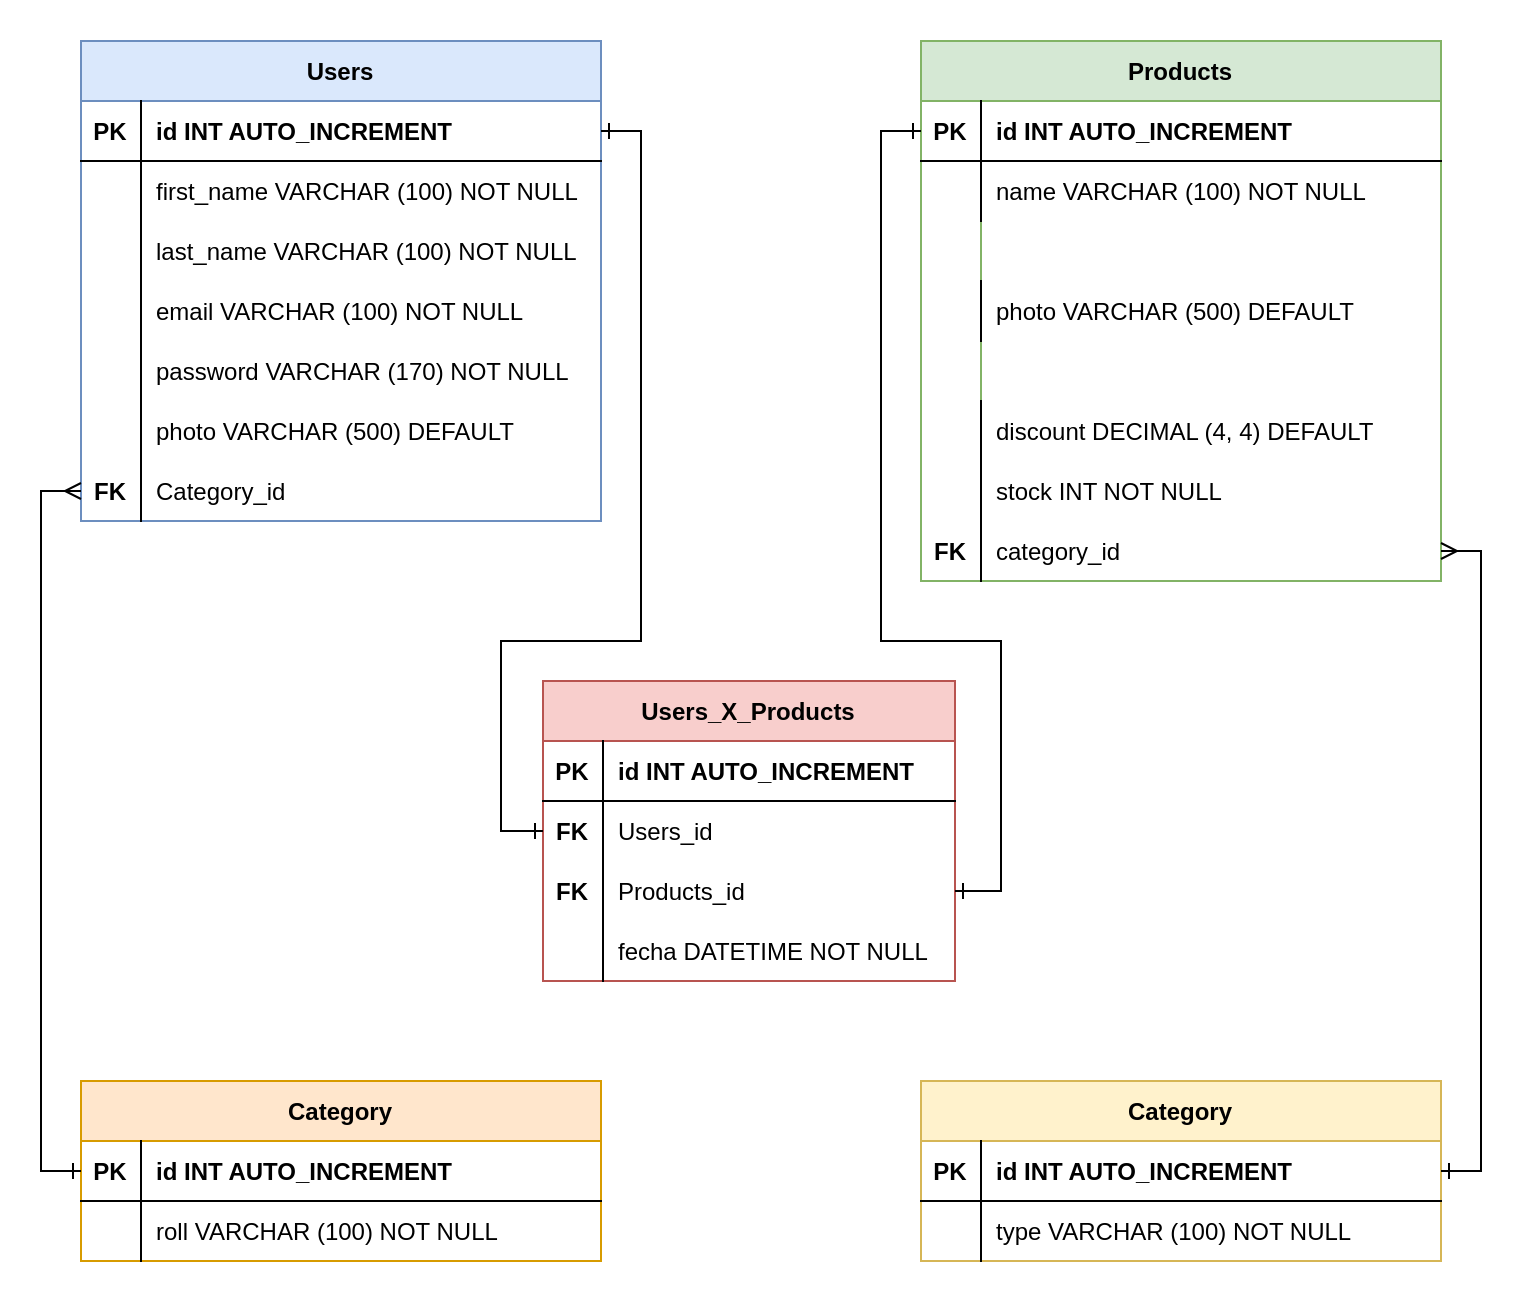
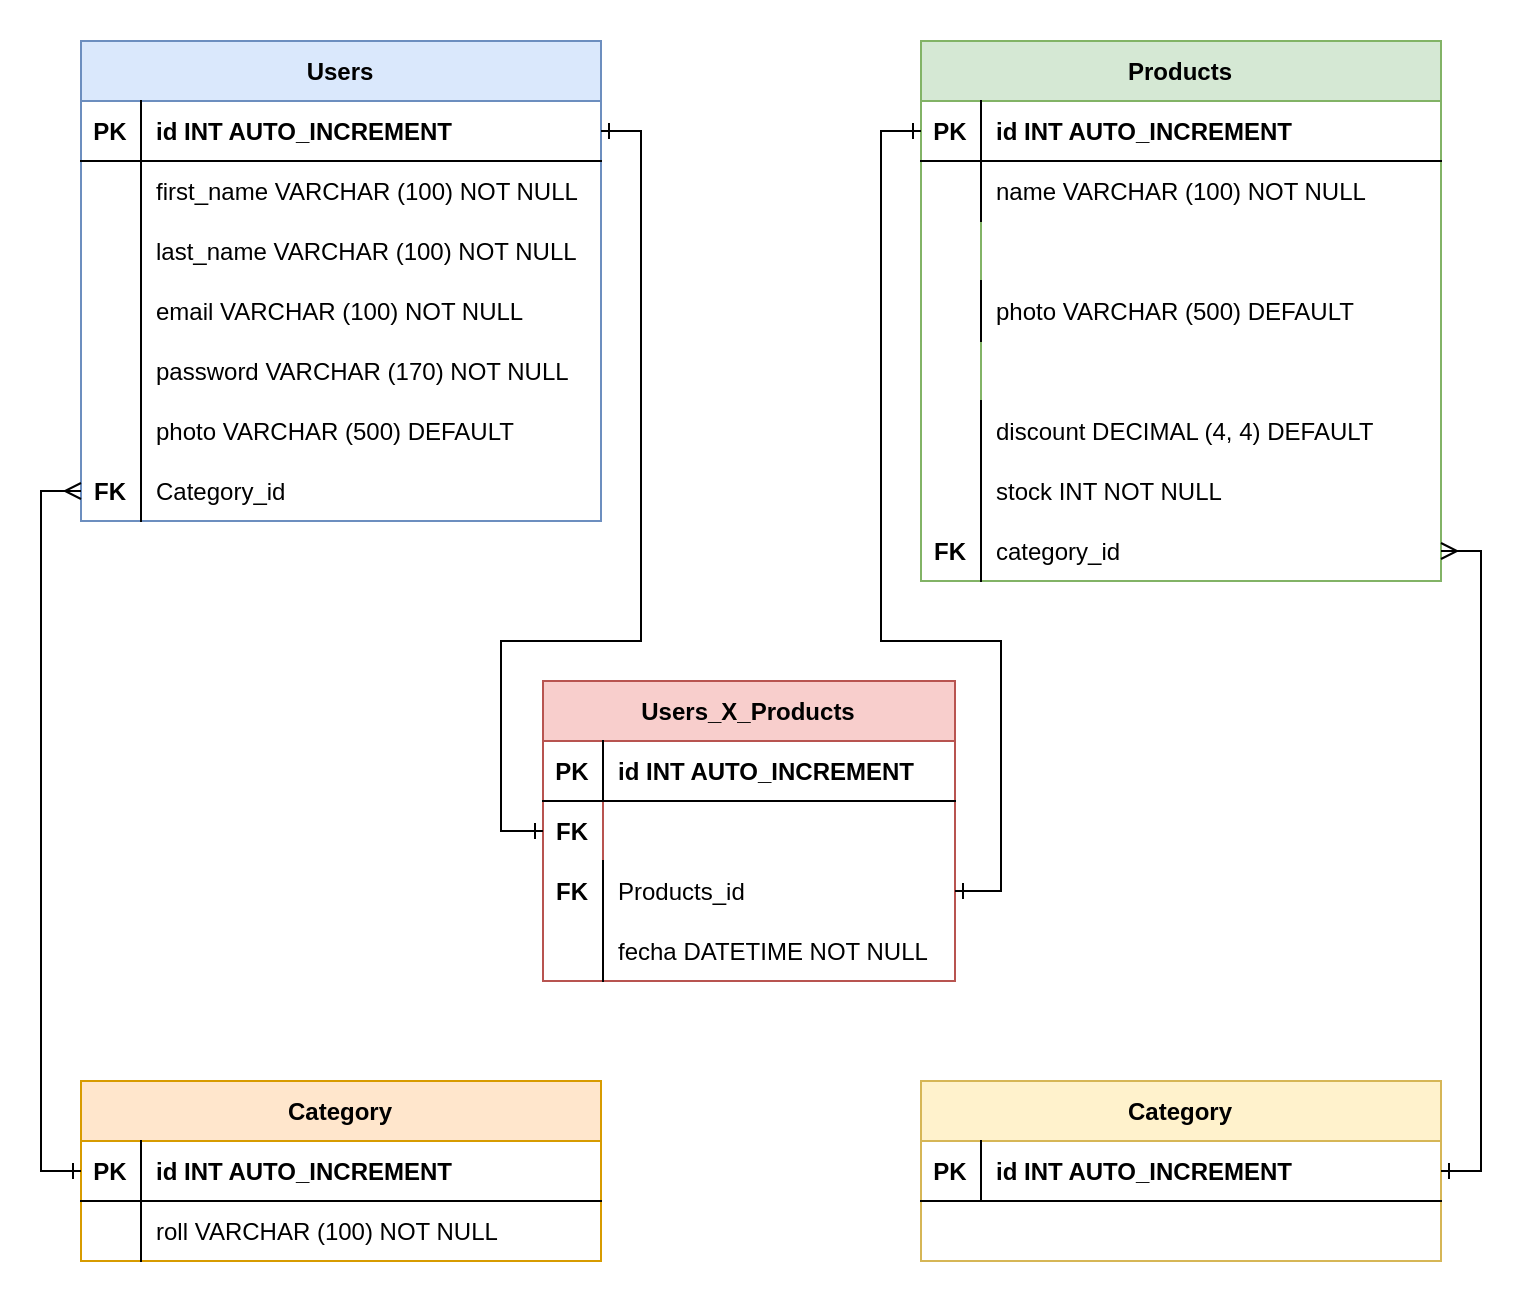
(779, 831) -> none
(1211, 1231) -> none
